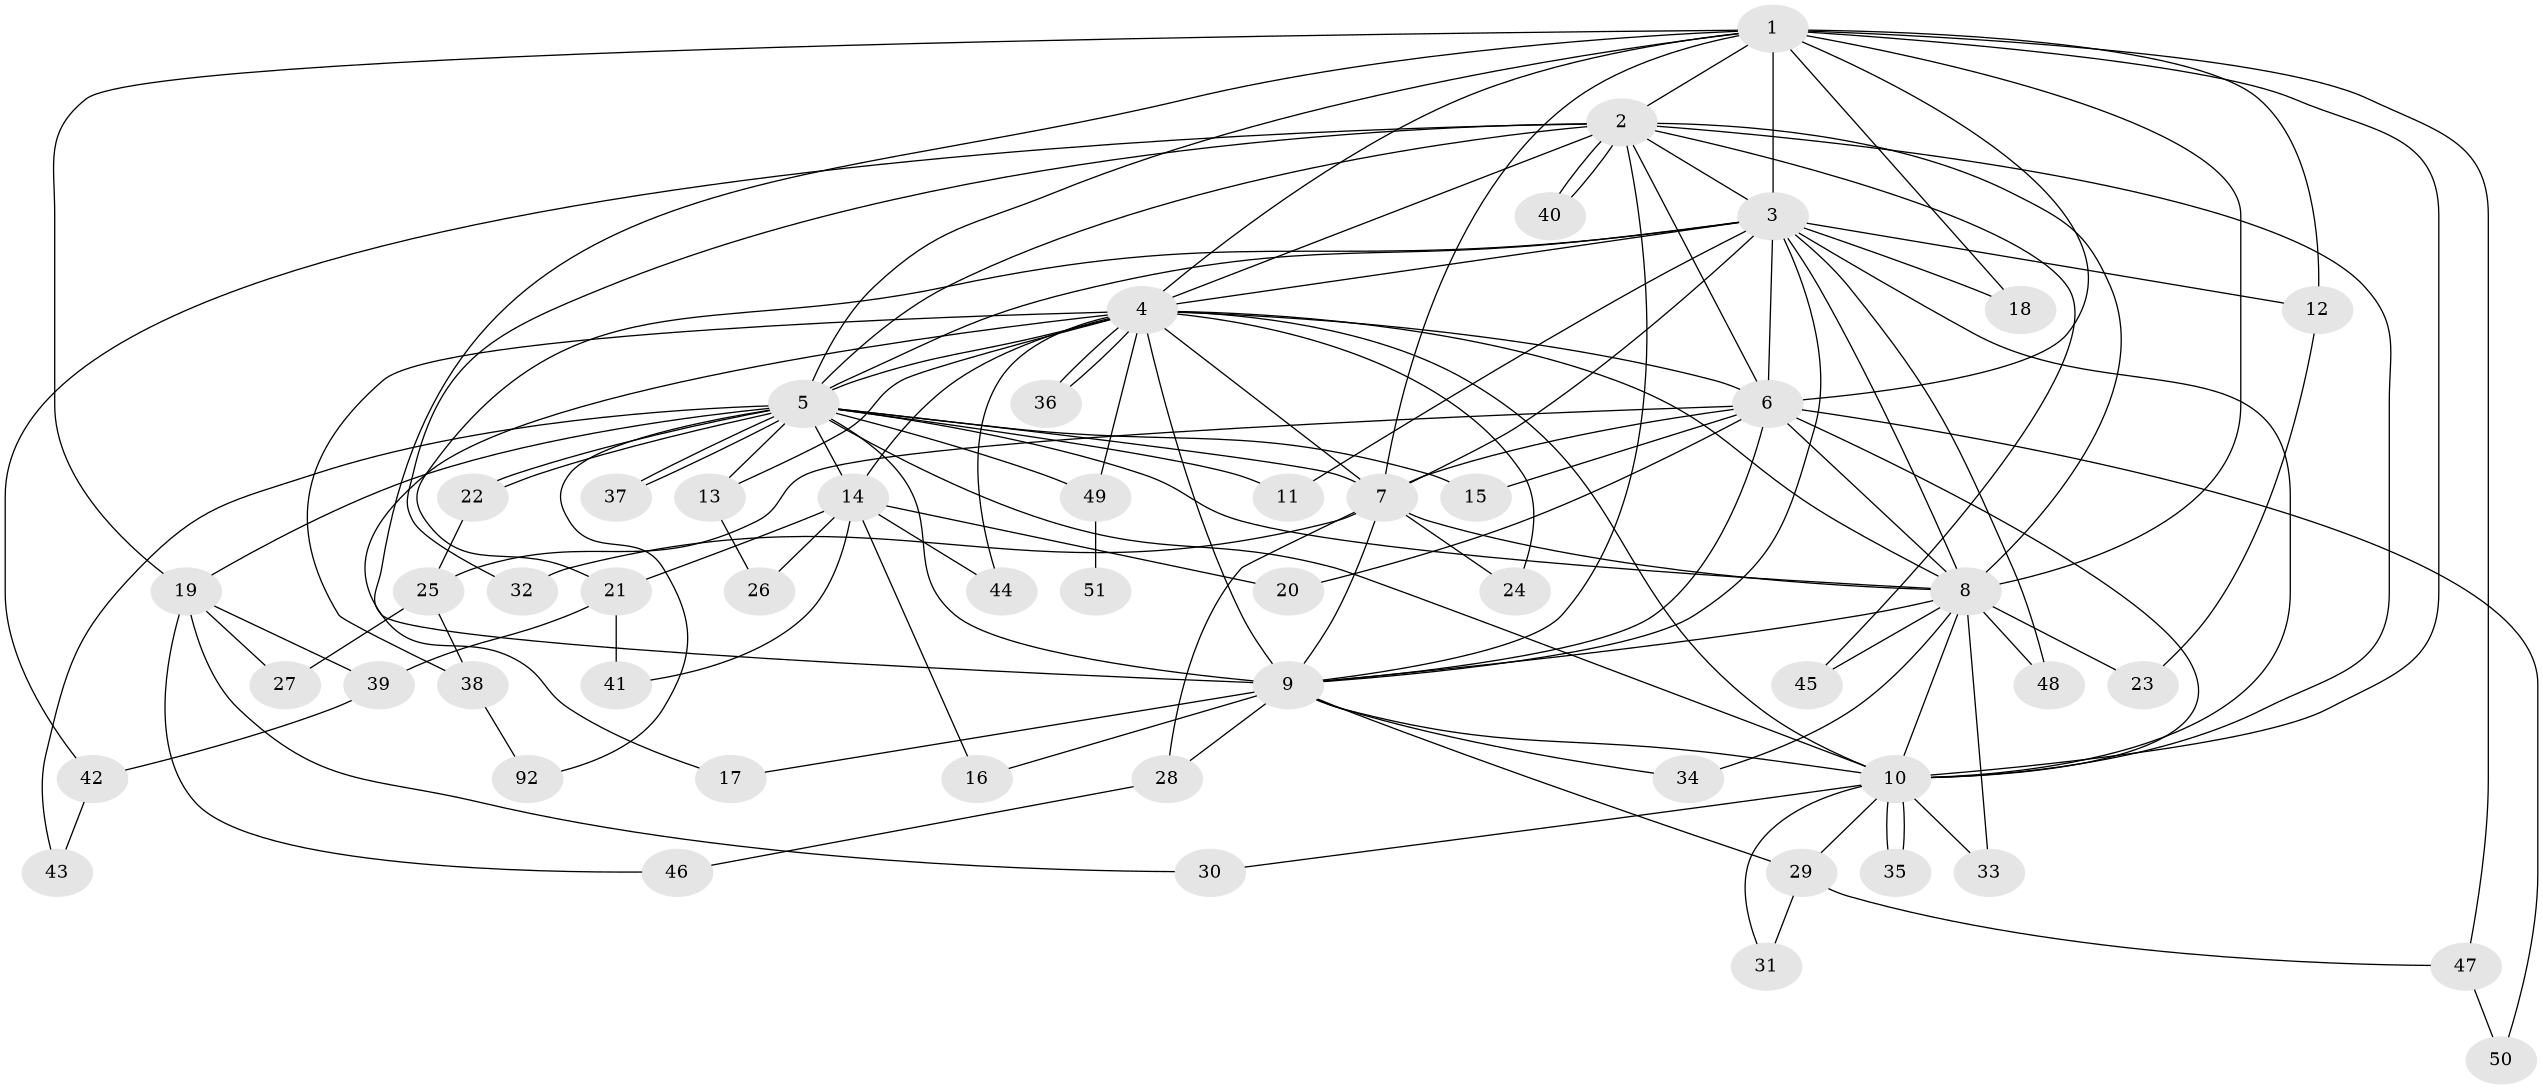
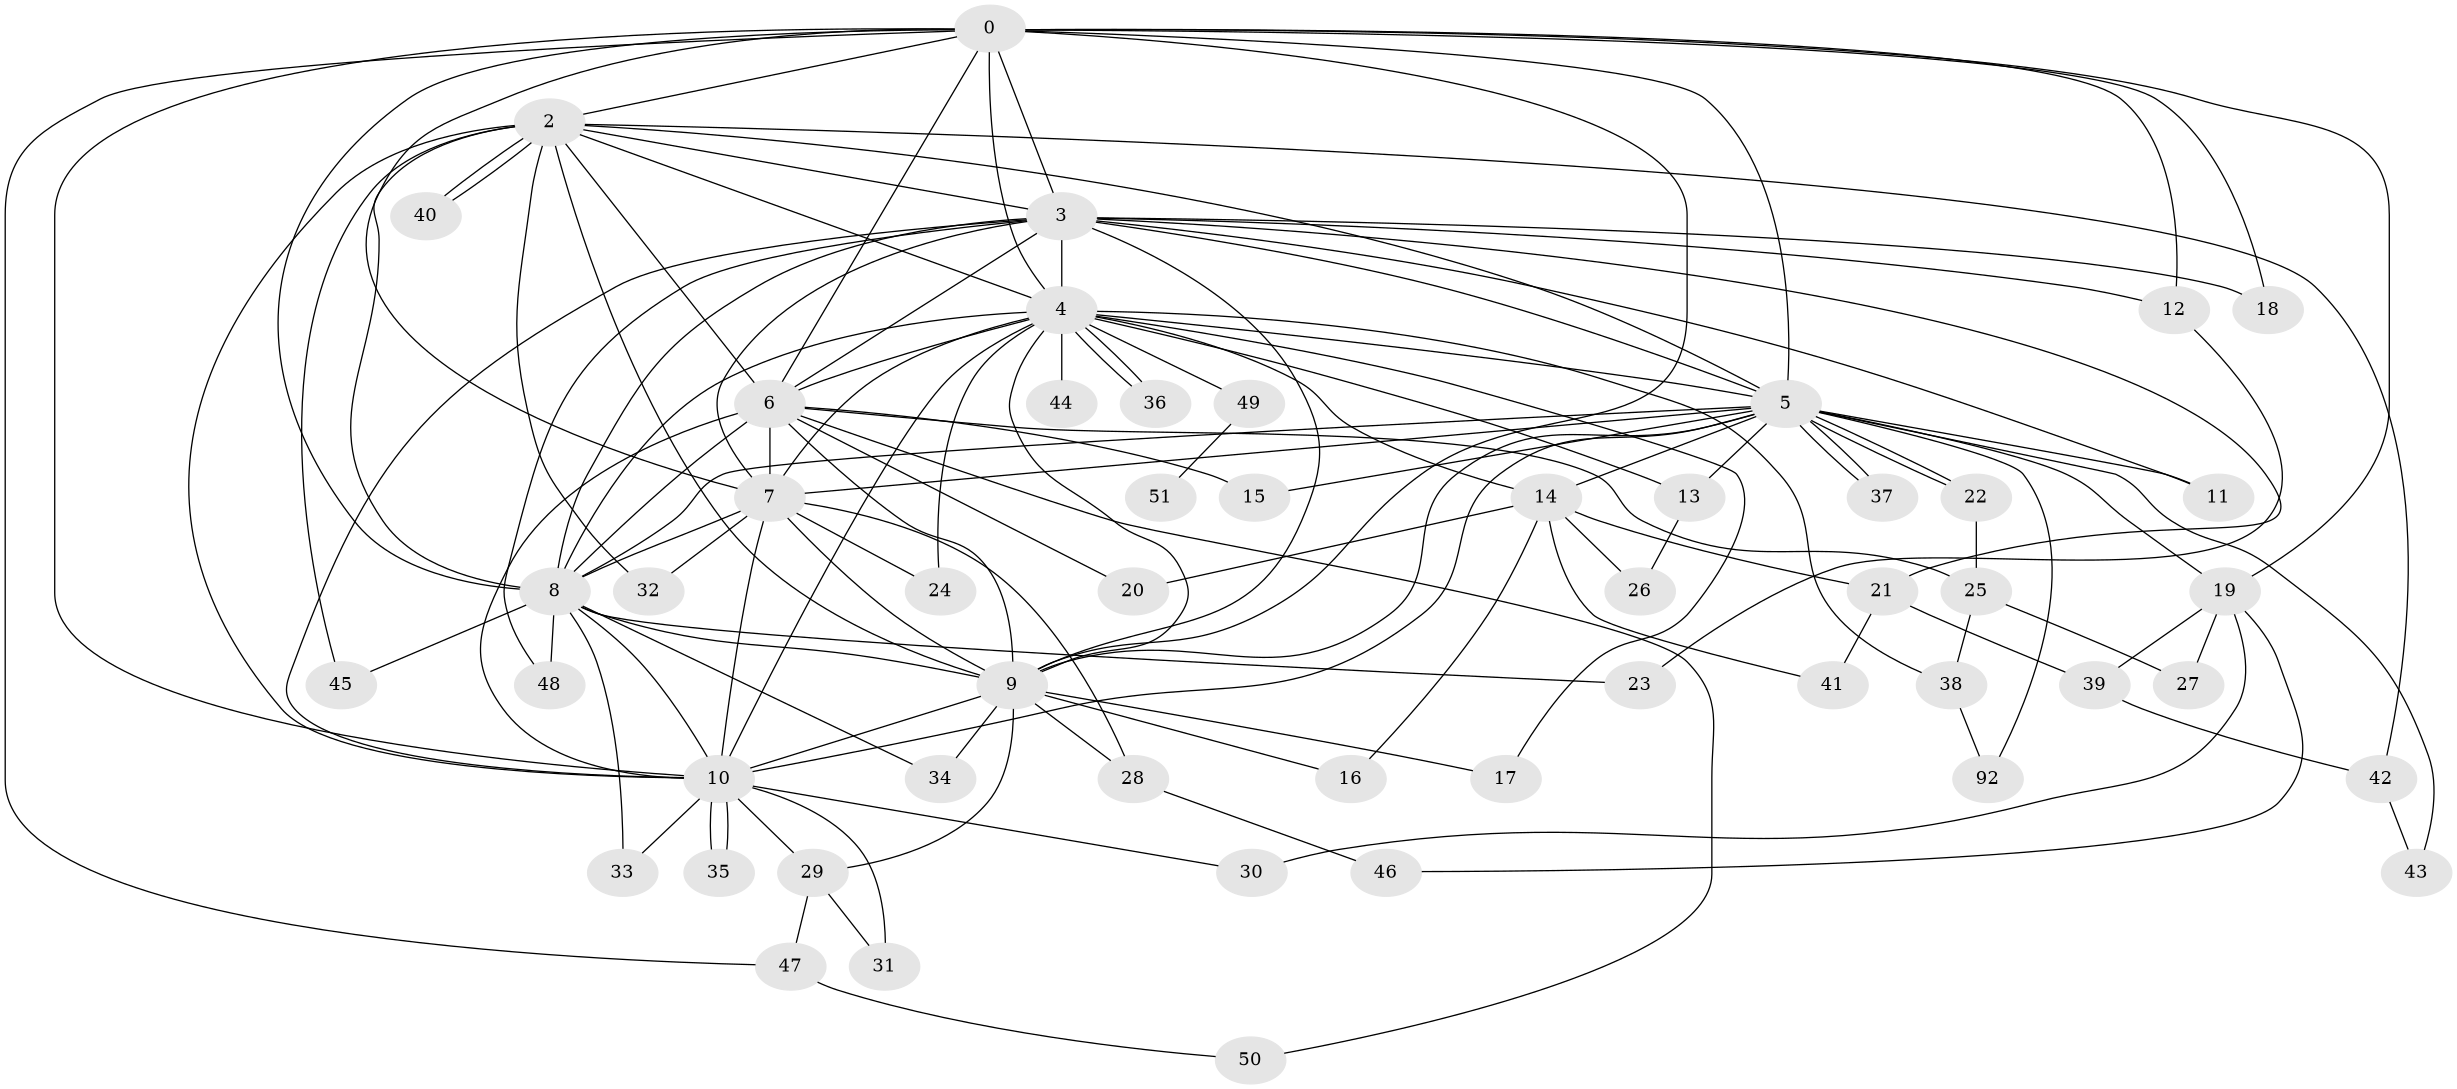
(1773, 29) -> (990, 29)
(941, 442) -> none
(940, 552) -> none
none -> (742, 620)
